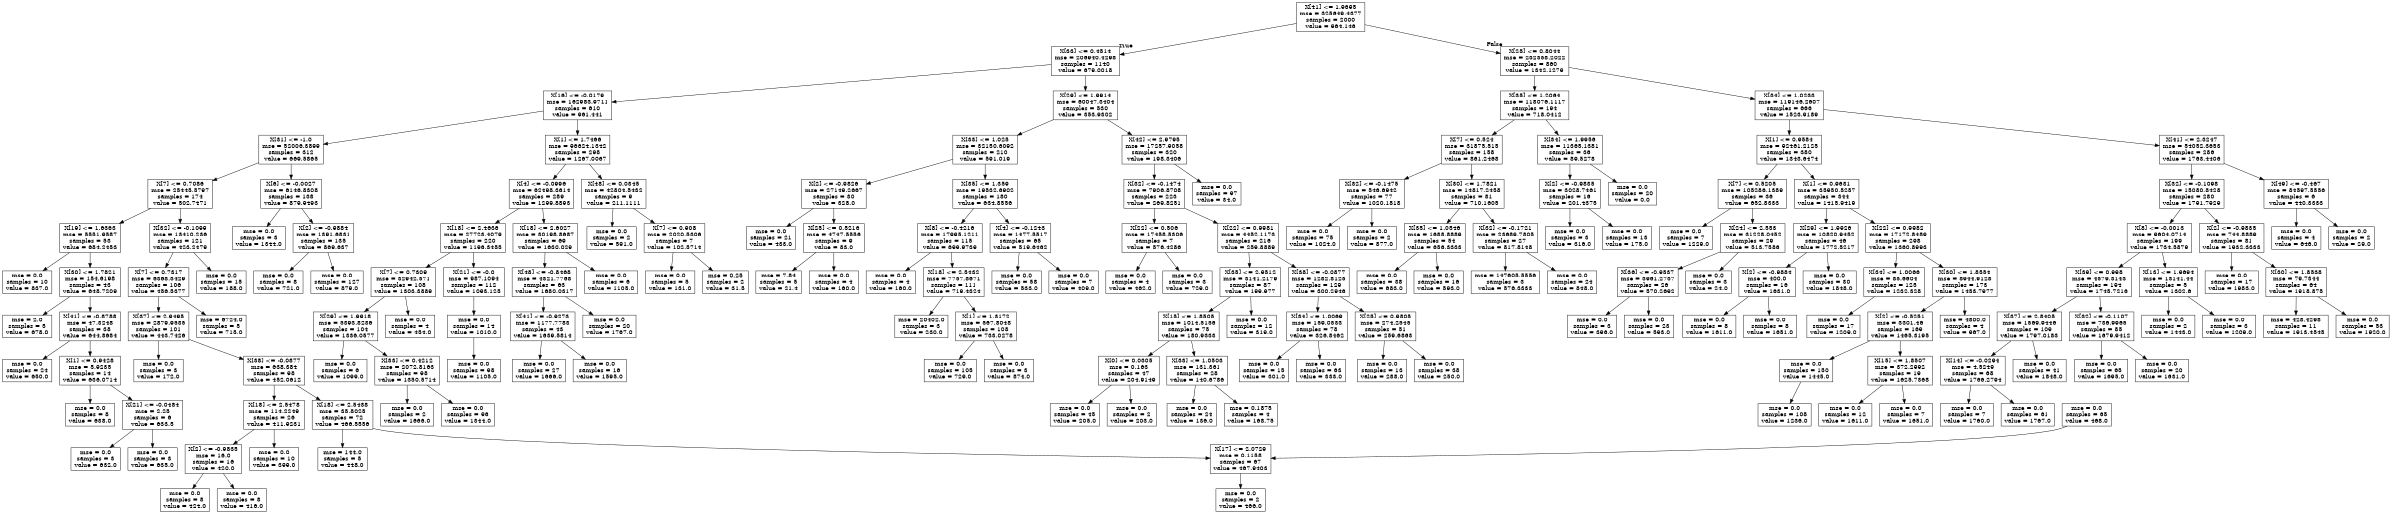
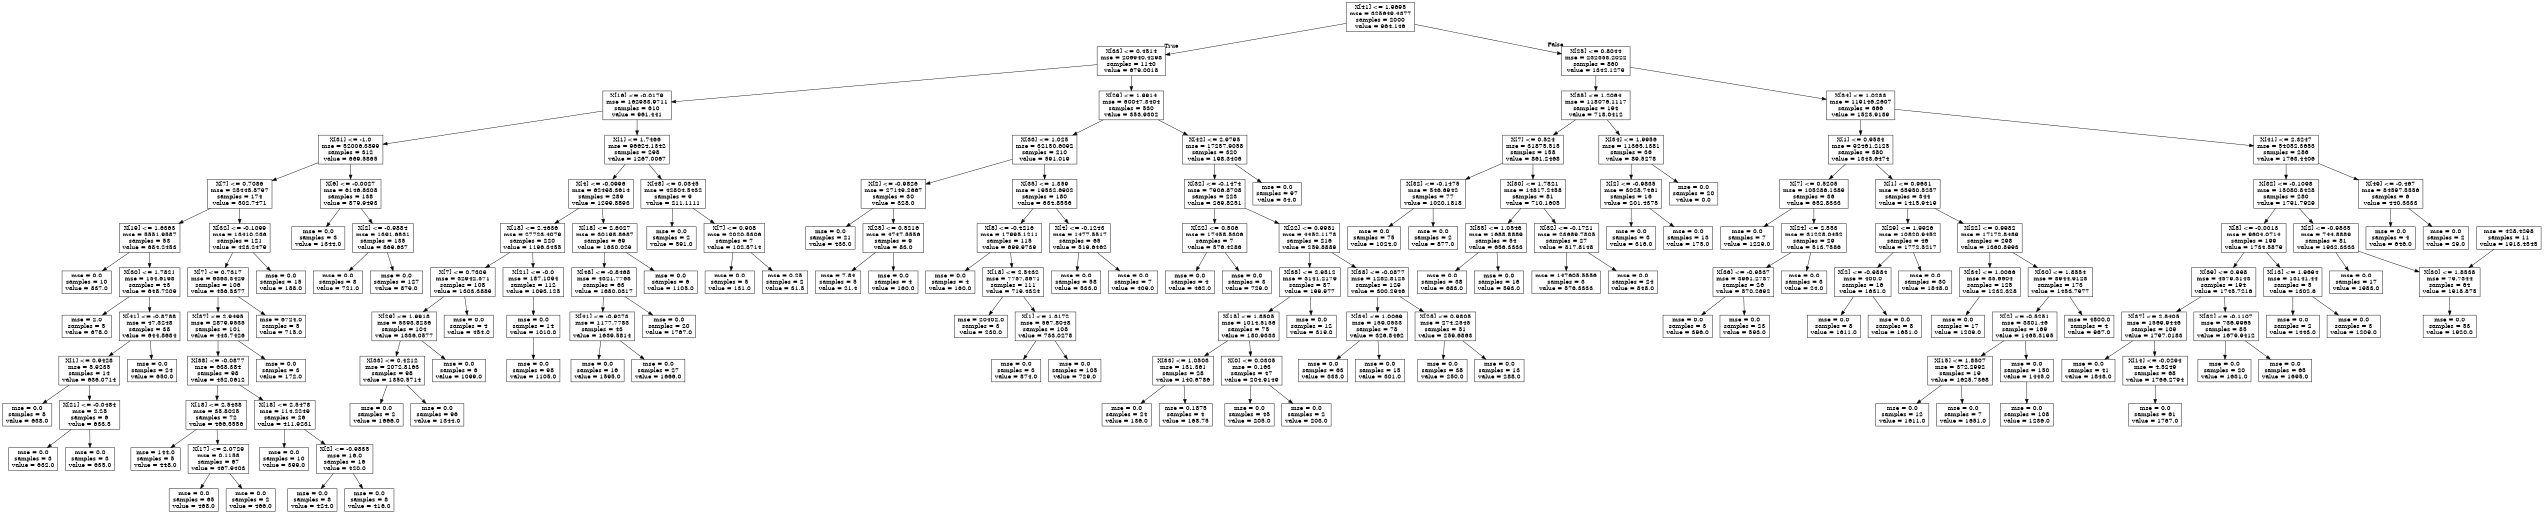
(474, 282) -> (533, 282)
(2296, 304) -> (2483, 257)
(1967, 415) -> none
(1672, 451) -> (206, 479)
